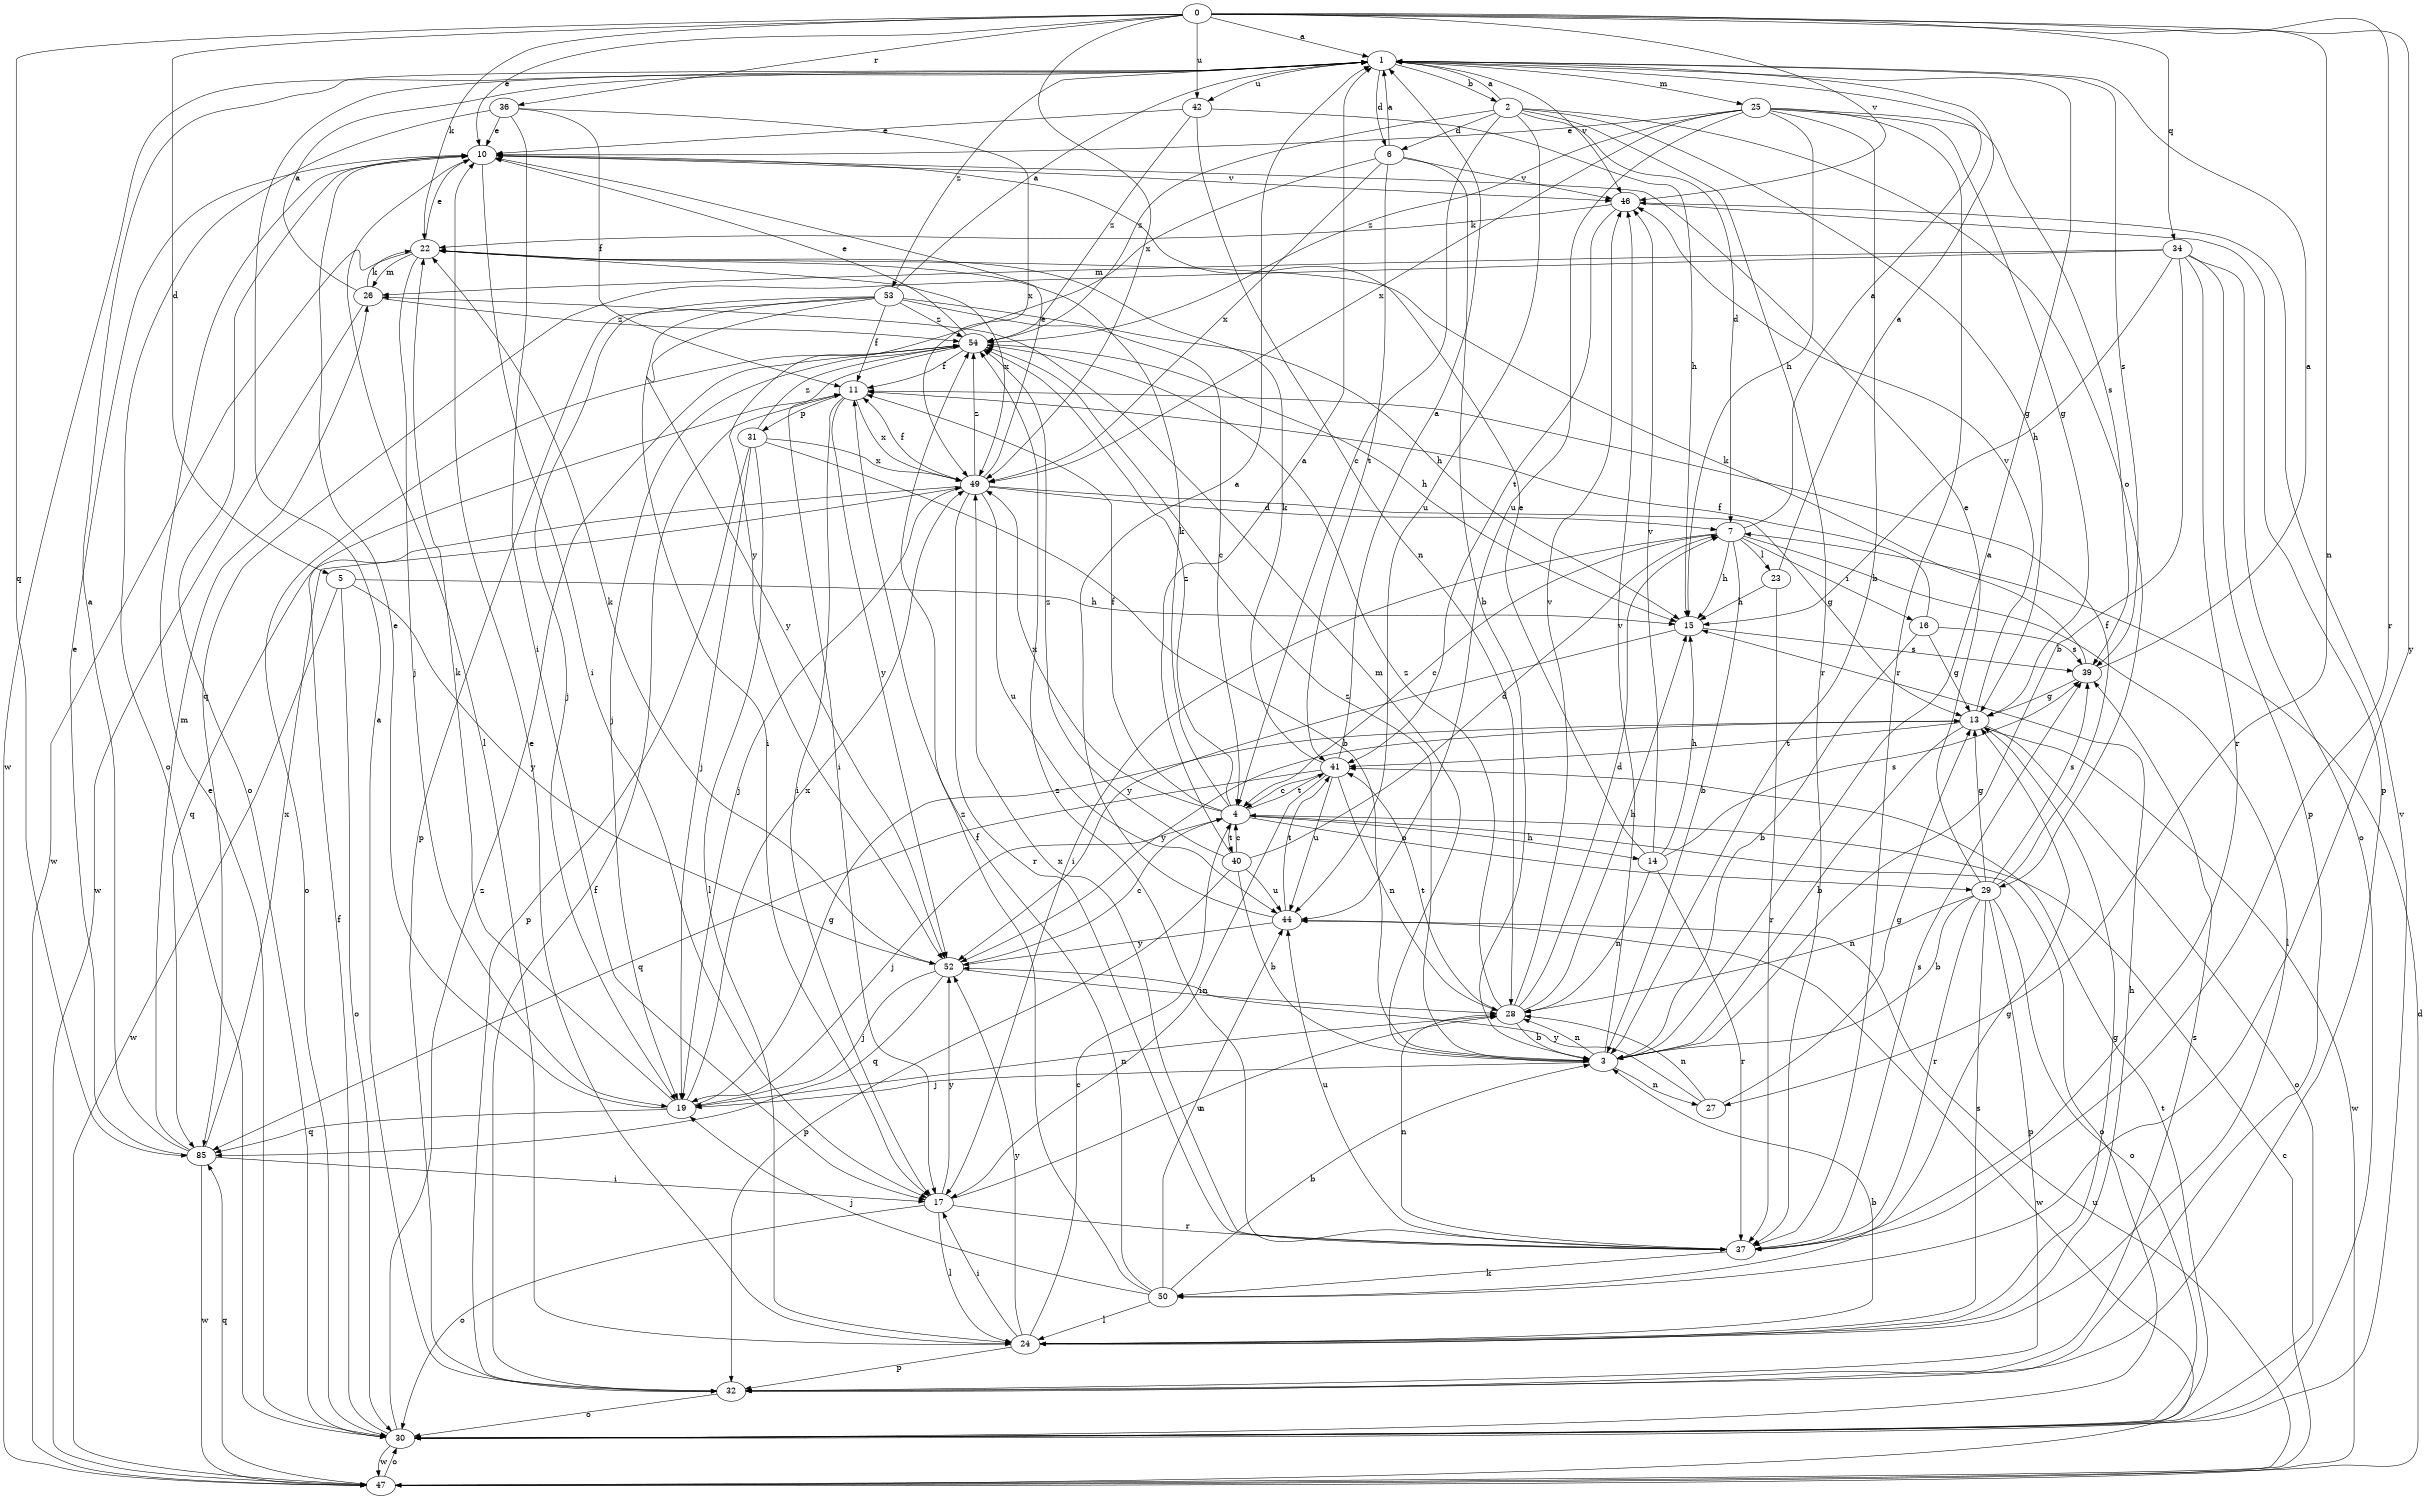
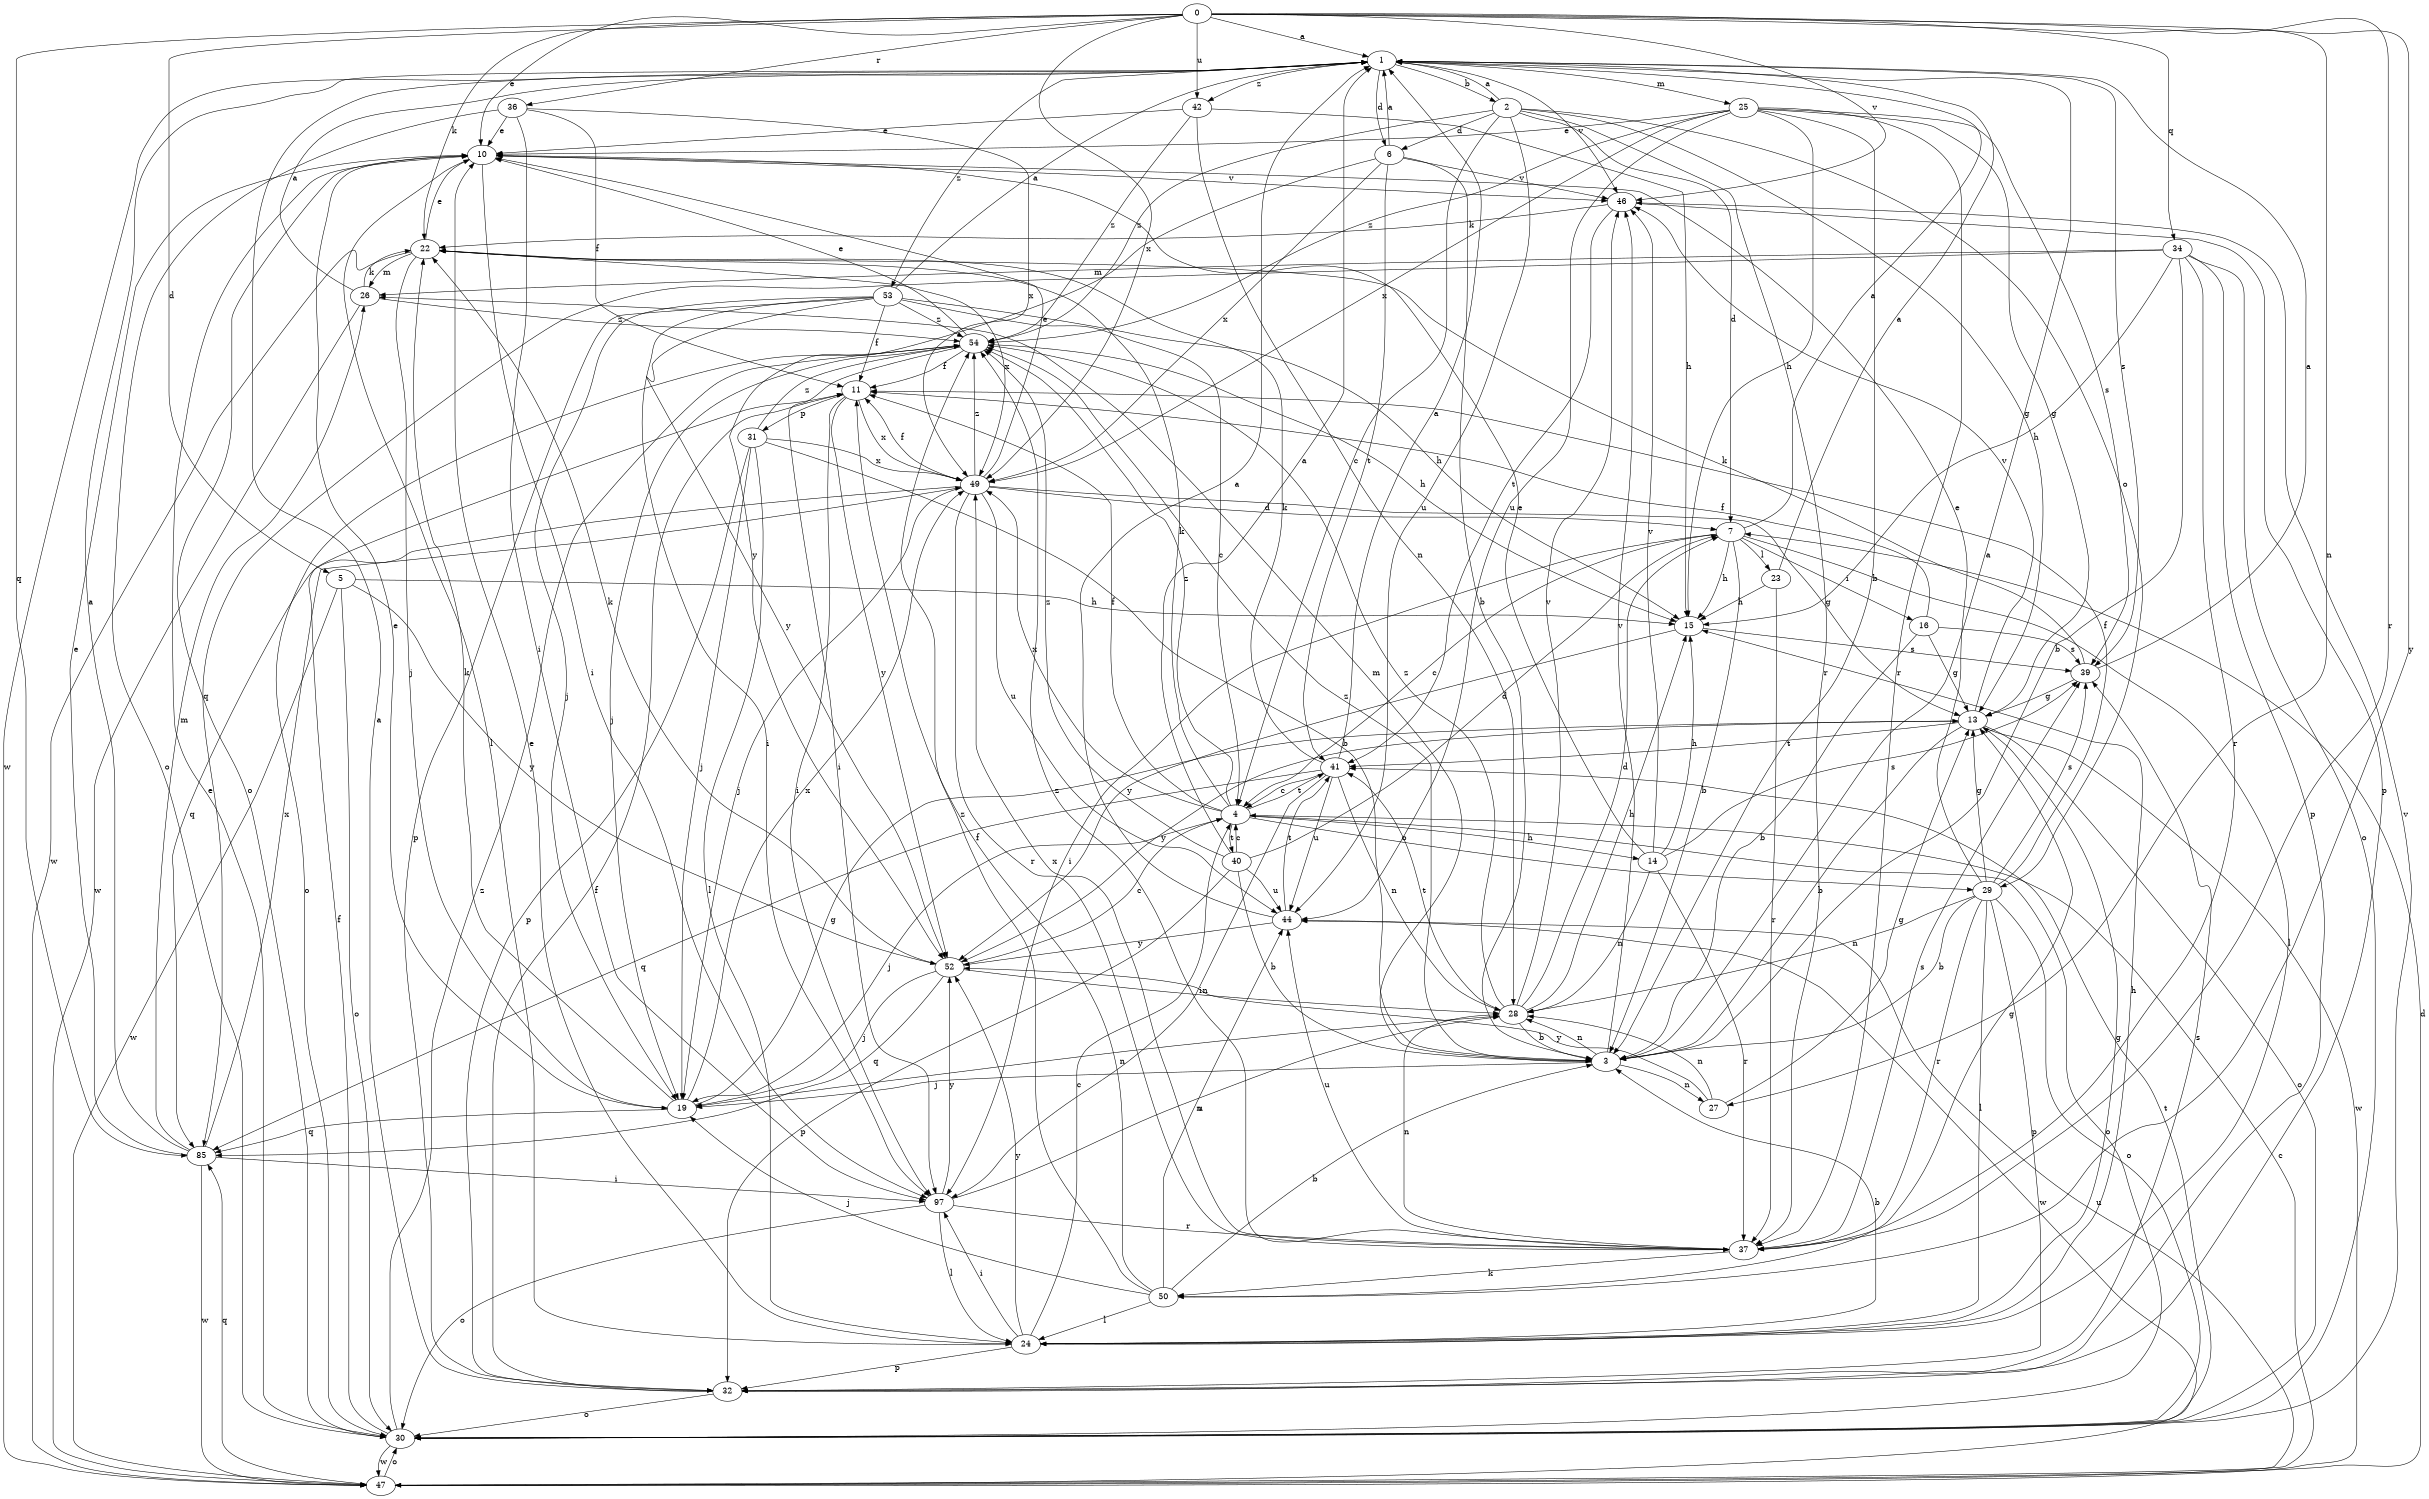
(1258, 84) -> (1259, 84)
(1979, 1109) -> (1981, 1109)
(939, 1203) -> (939, 1203)
